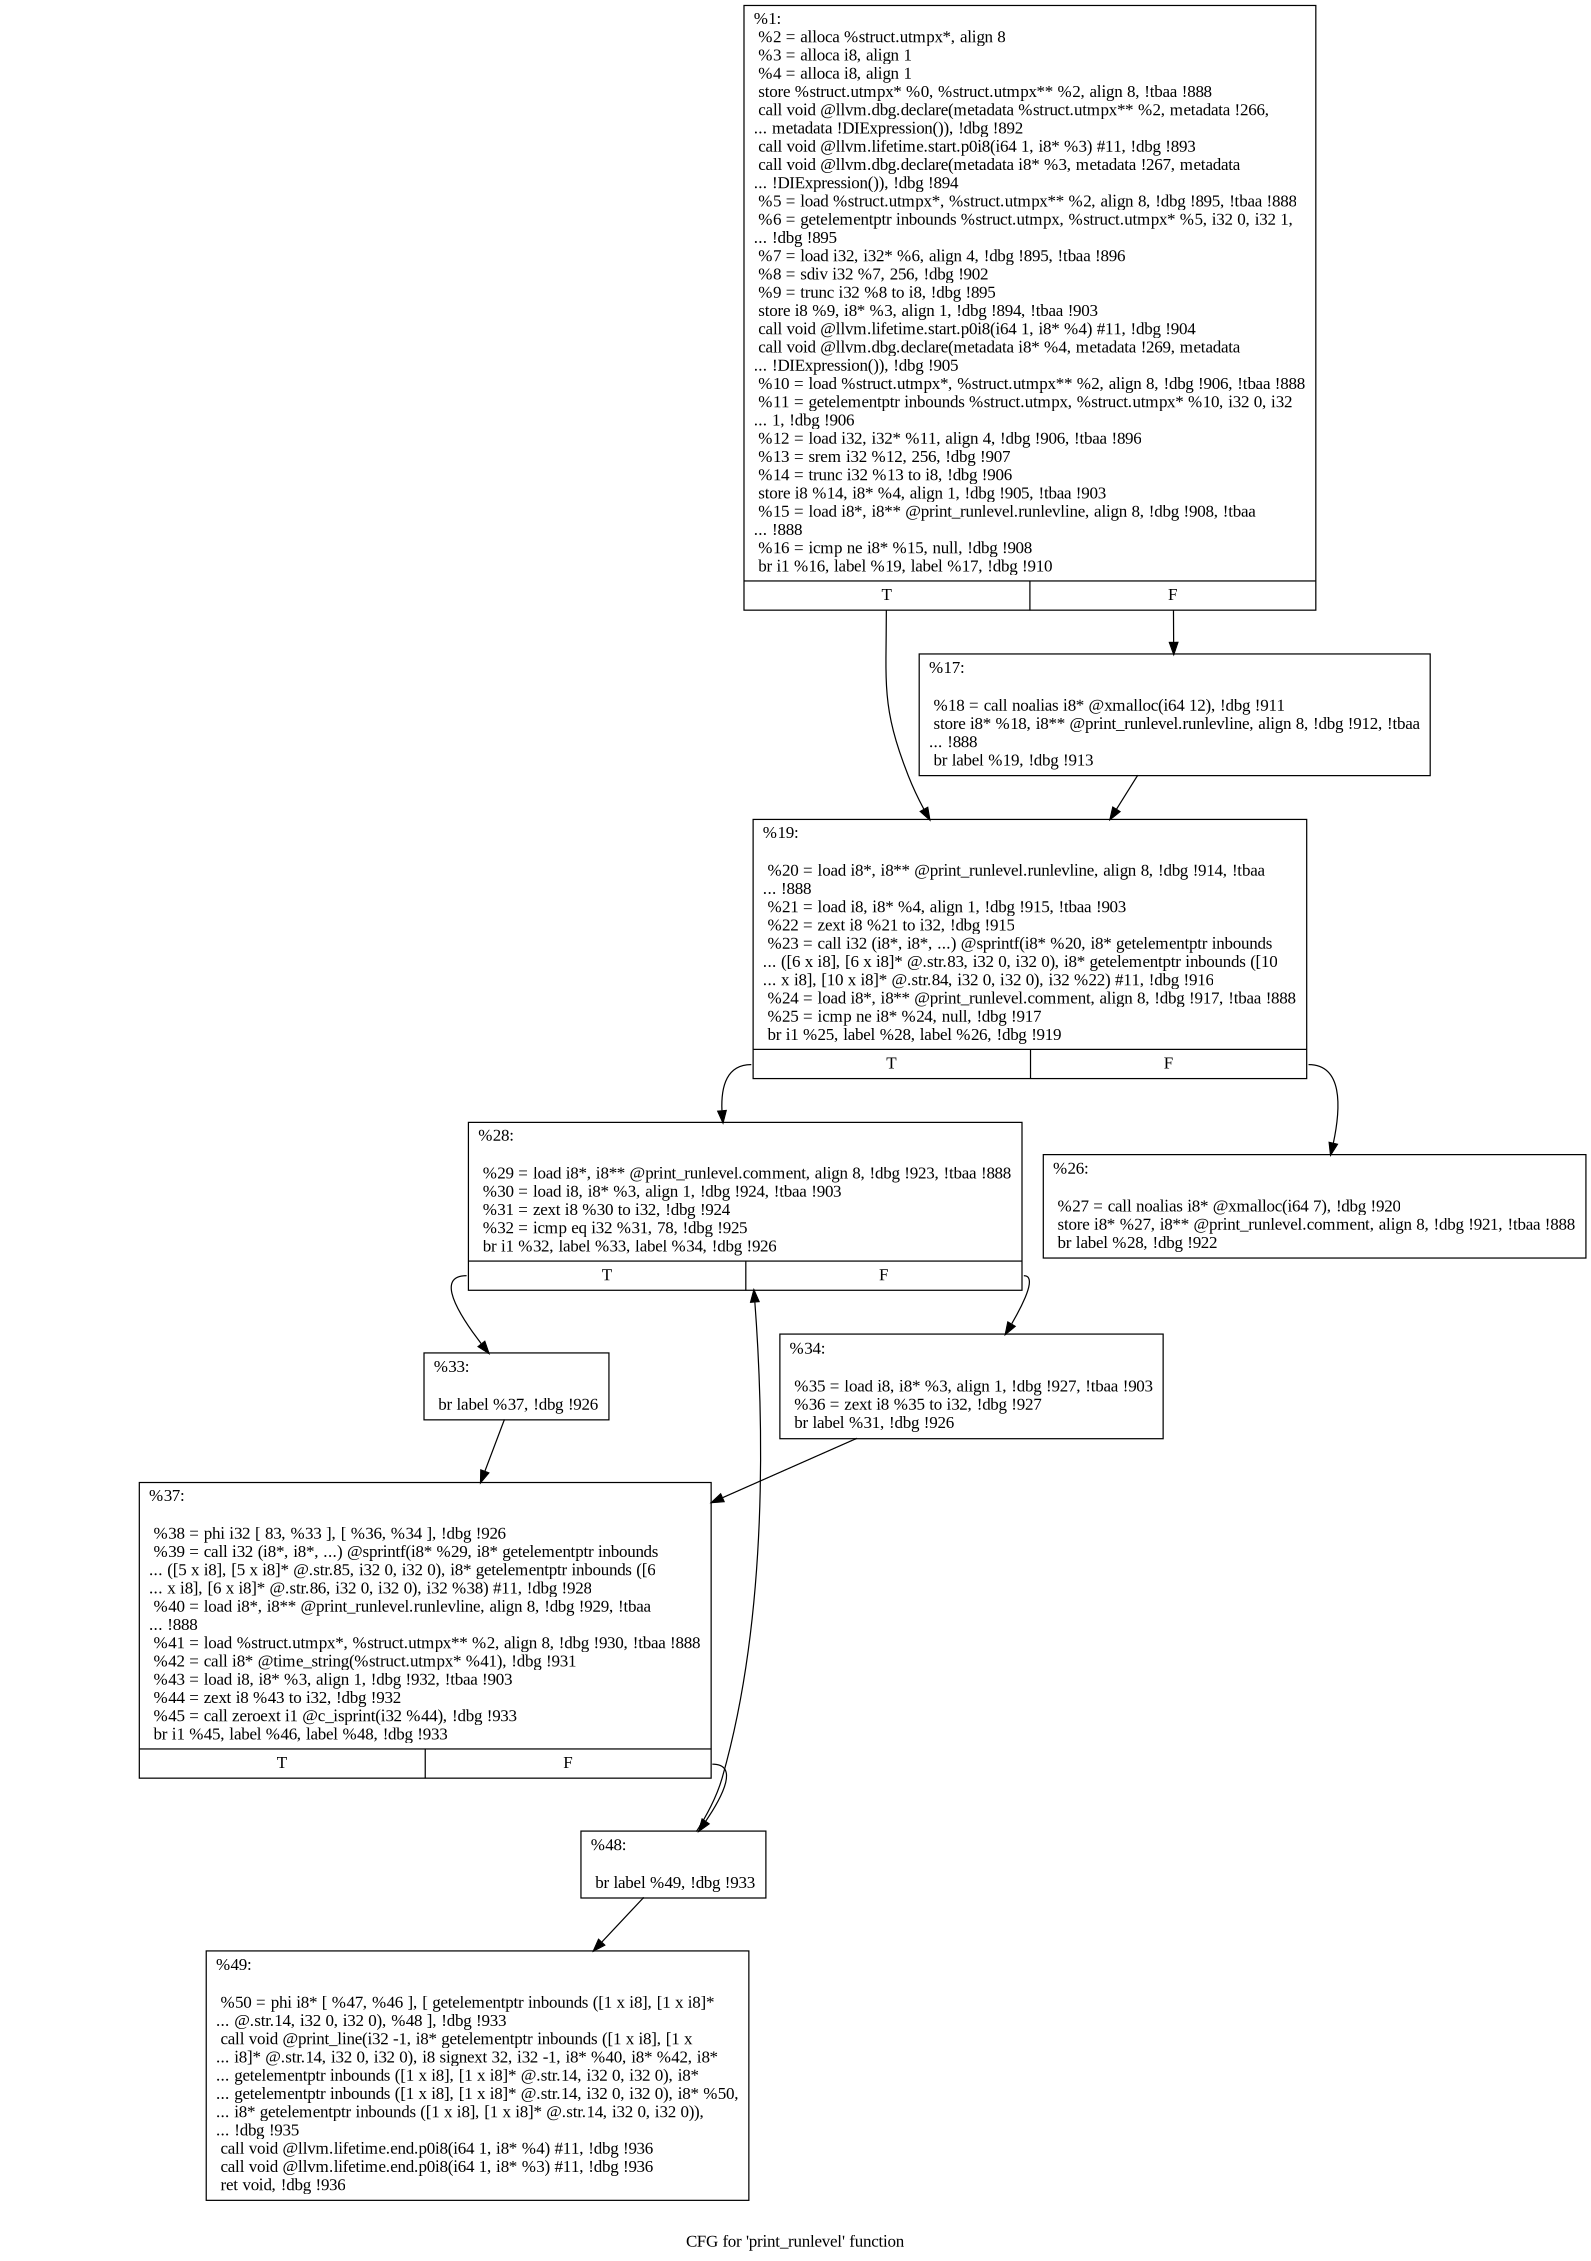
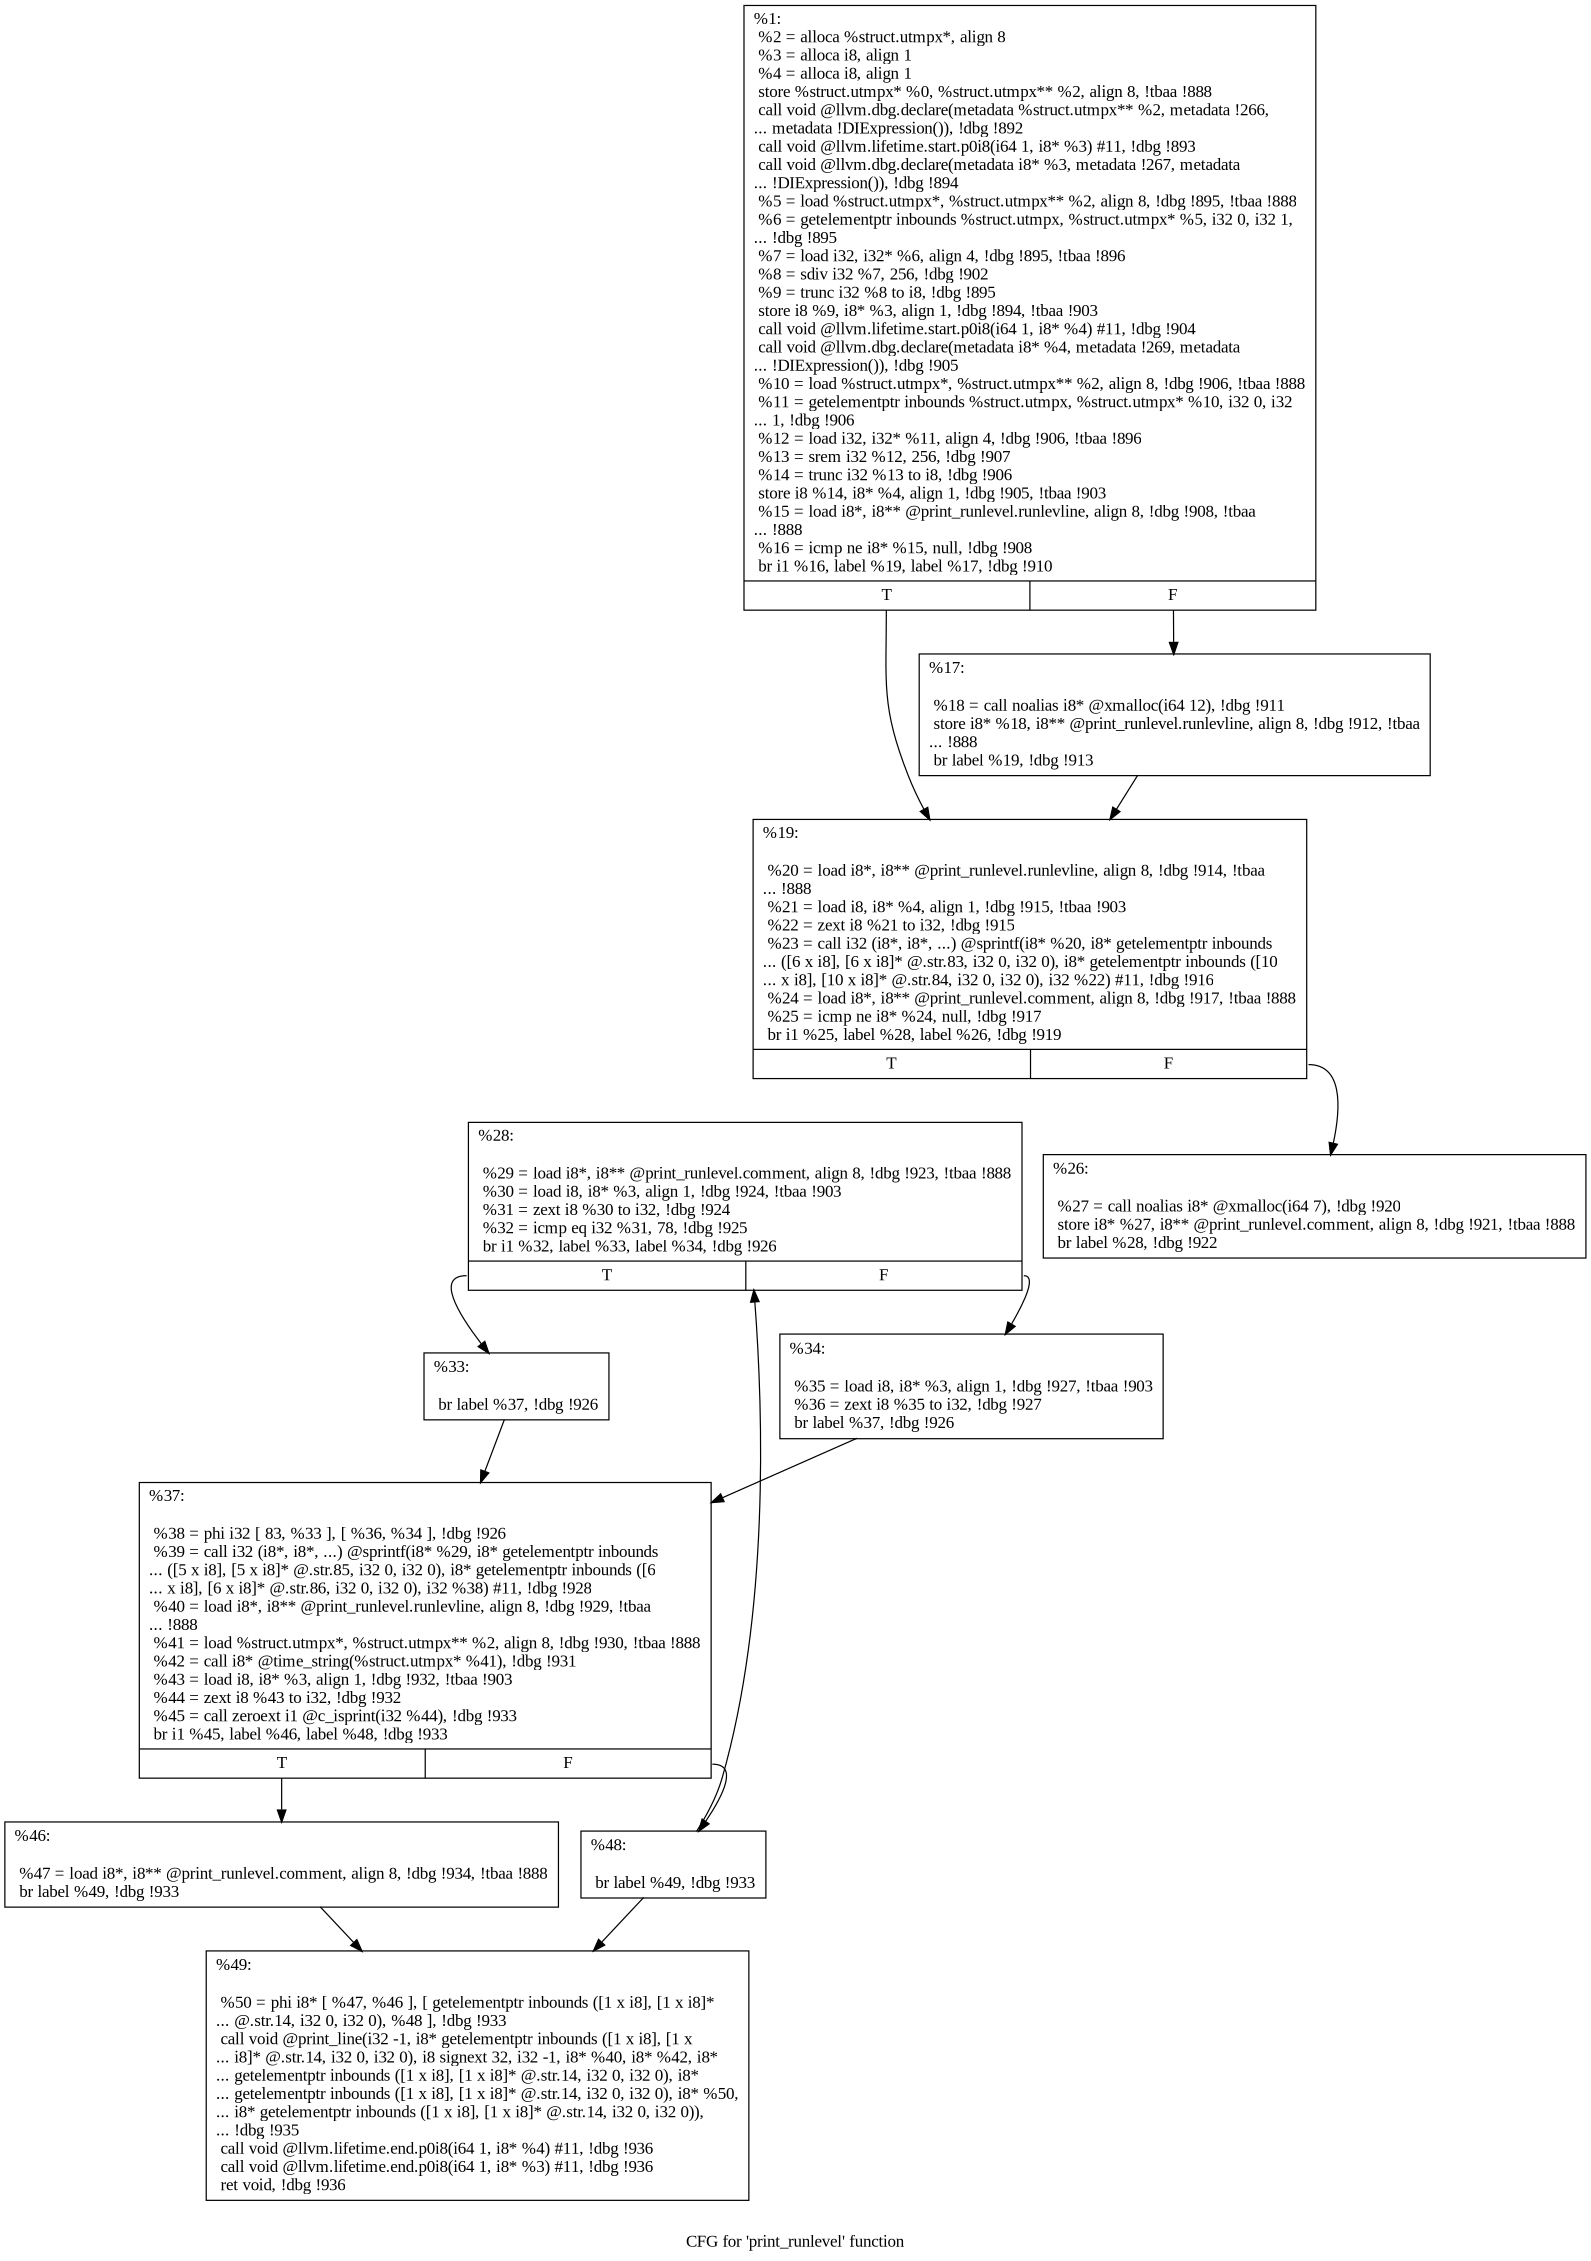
(726, 1080) -> none
(872, 1423) -> (872, 1423)
none -> (282, 1865)
